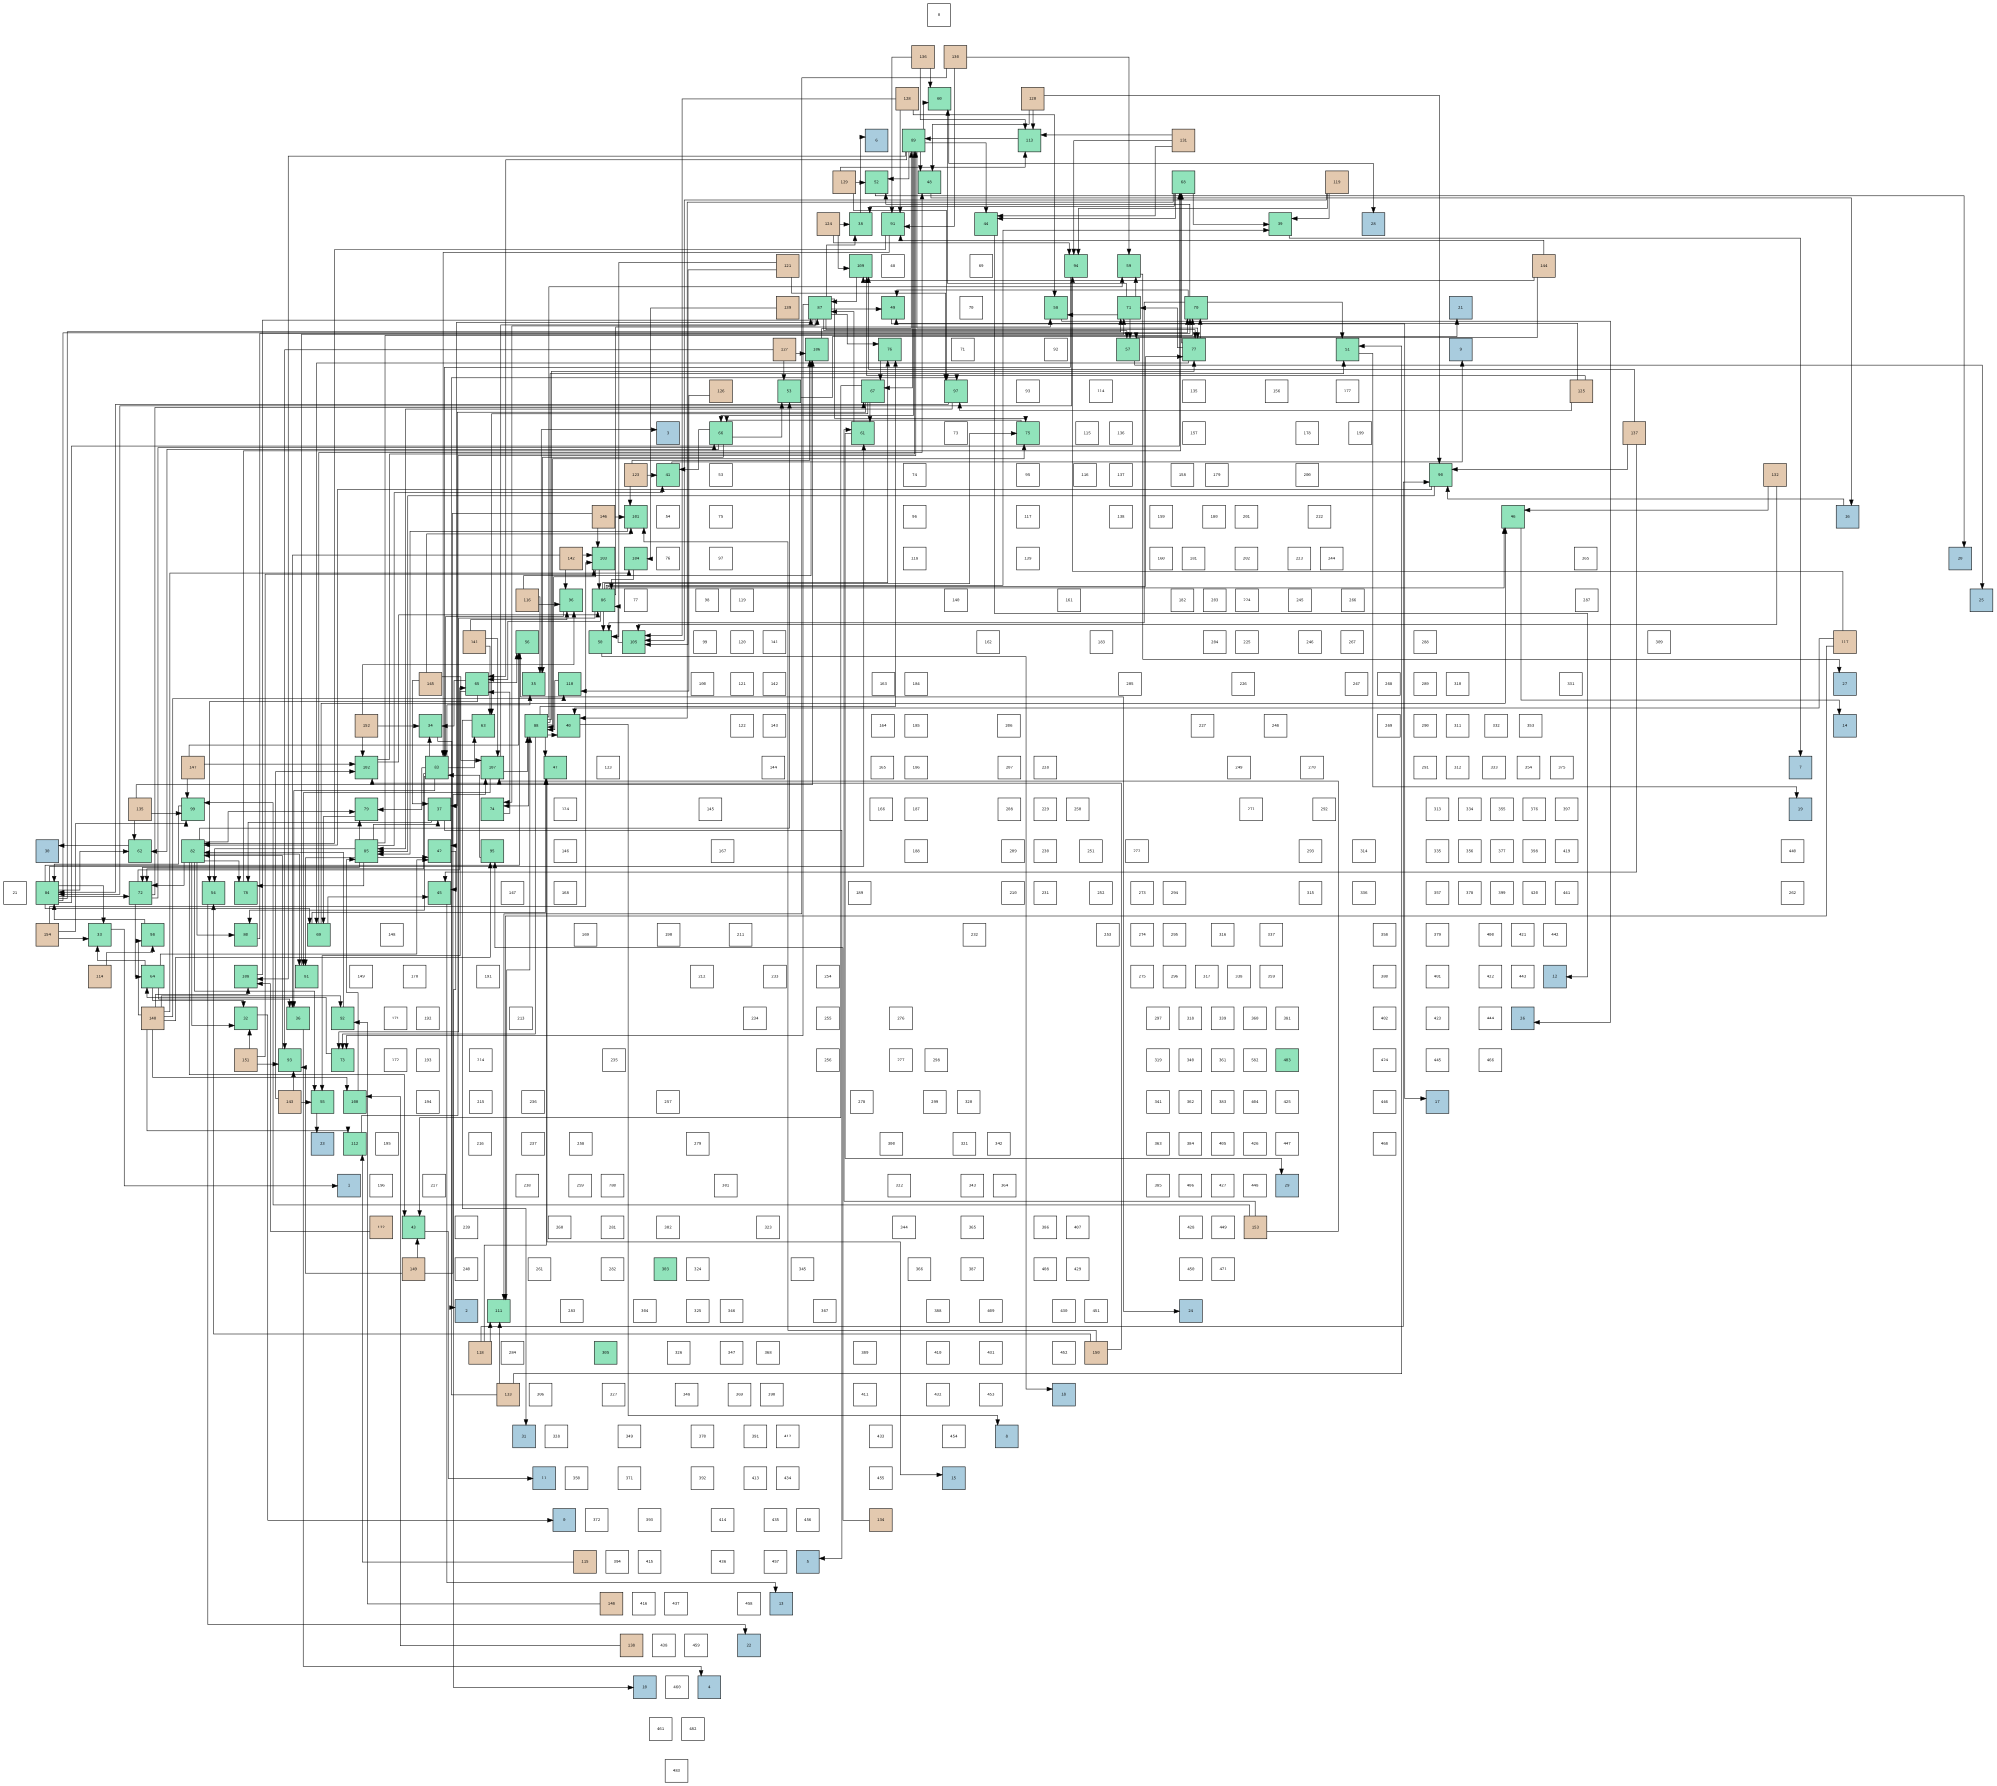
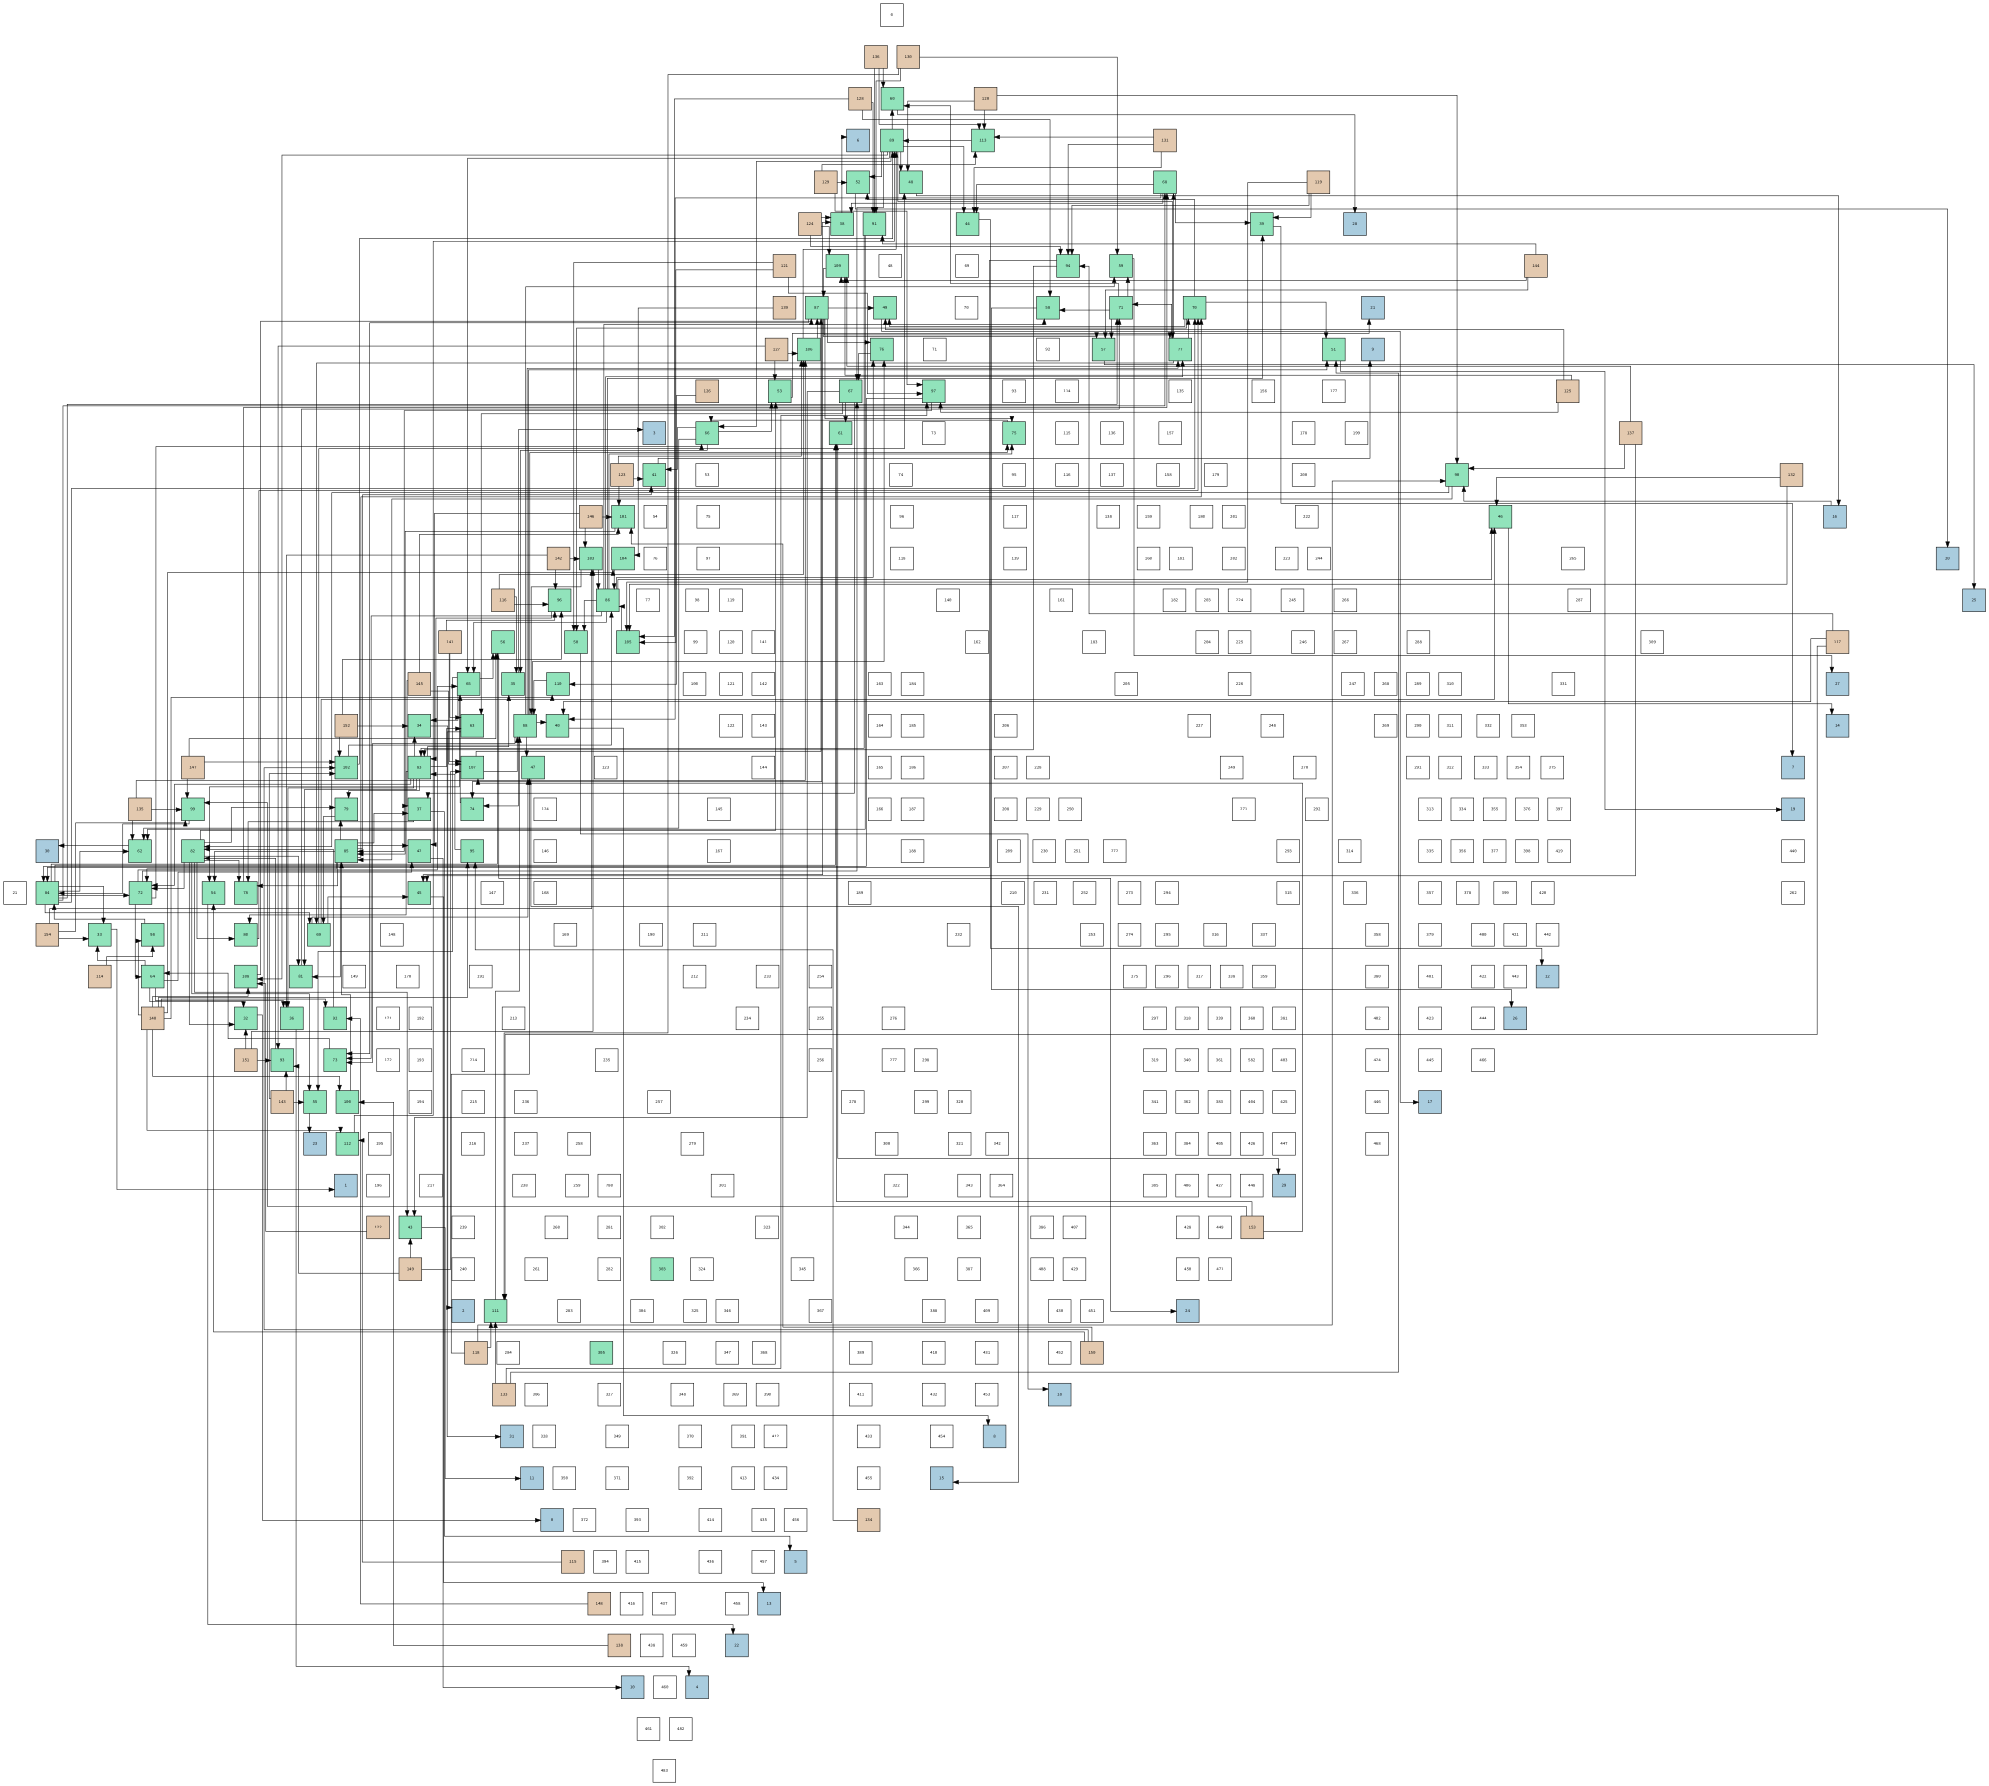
(334, 326) -> (801, 829)
(854, 390) -> (817, 331)
(320, 793) -> (304, 813)
(1567, 893) -> none
(1287, 1060) -> (1284, 1060)
